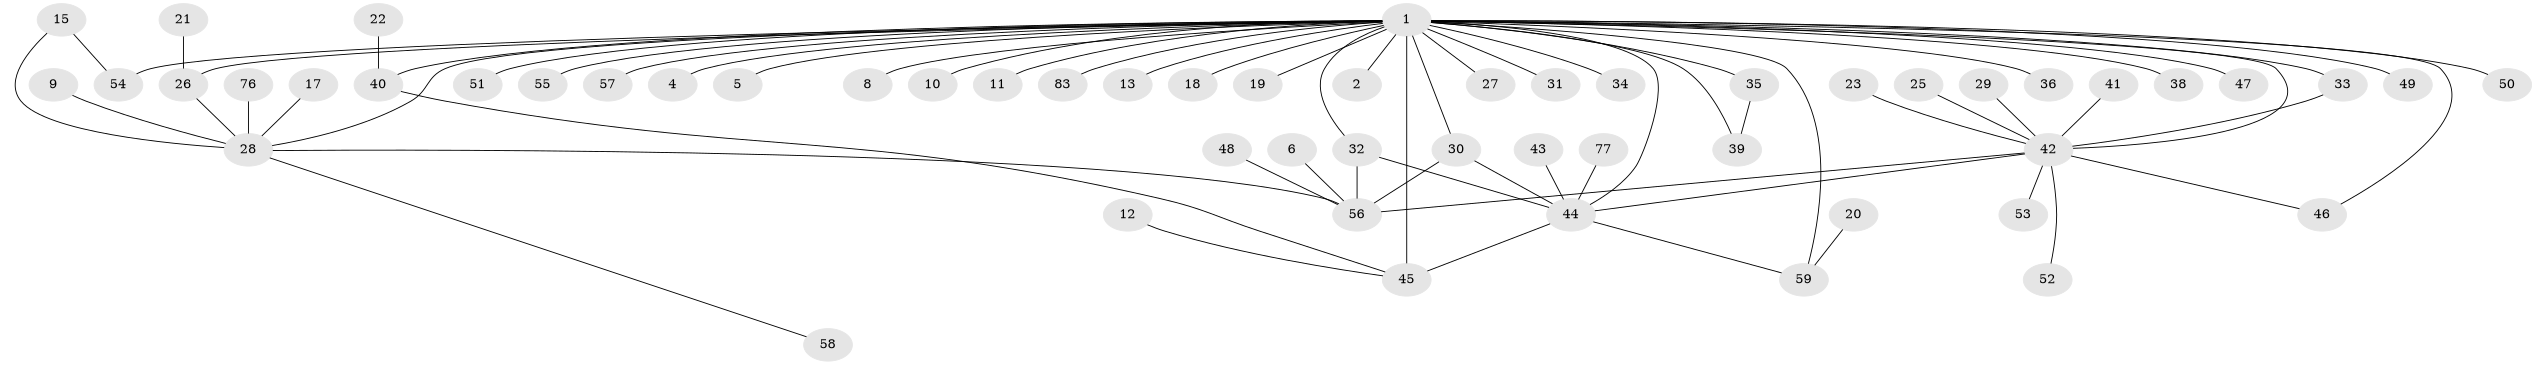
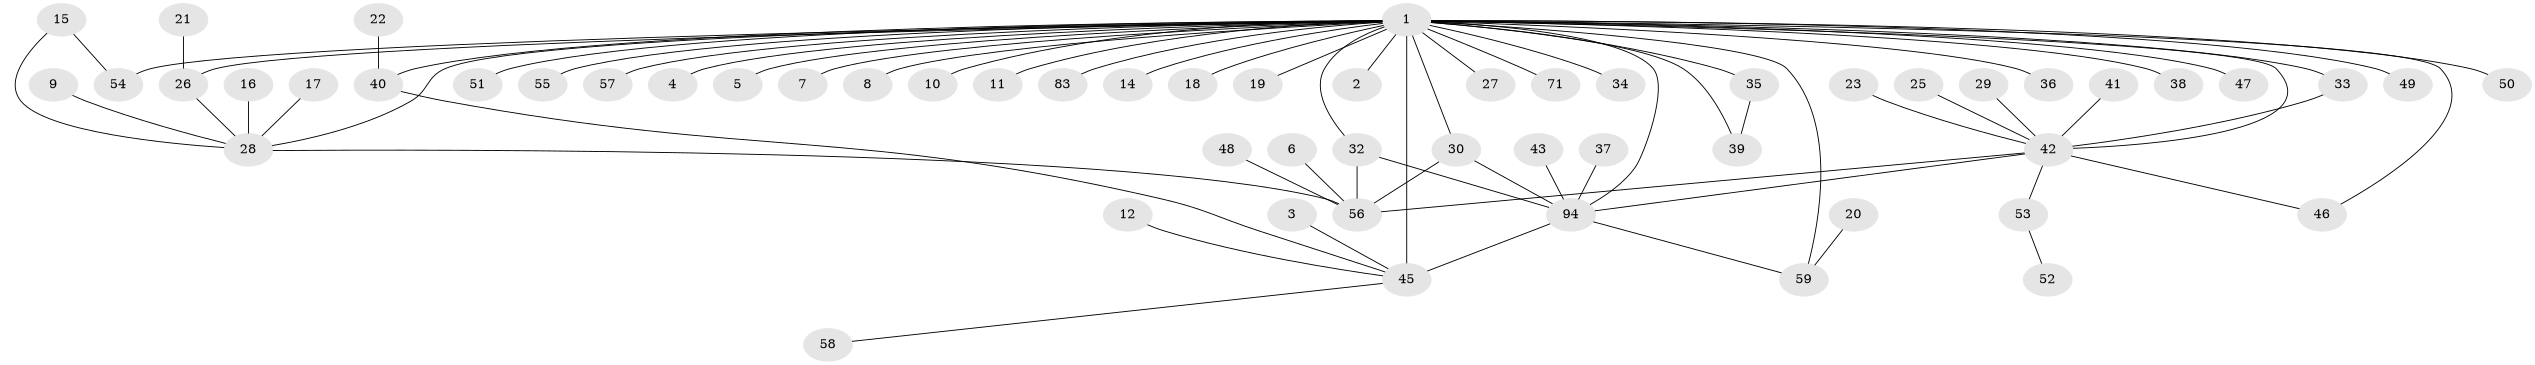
(248, 85) -> (248, 85)
none -> (803, 85)
(1128, 85) -> (1128, 85)
(1556, 85) -> (1556, 85)
(1604, 150) -> (1604, 150)
none -> (1292, 215)
(1571, 215) -> (1571, 215)
(2057, 215) -> (2035, 247)
(538, 247) -> (1117, 312)
